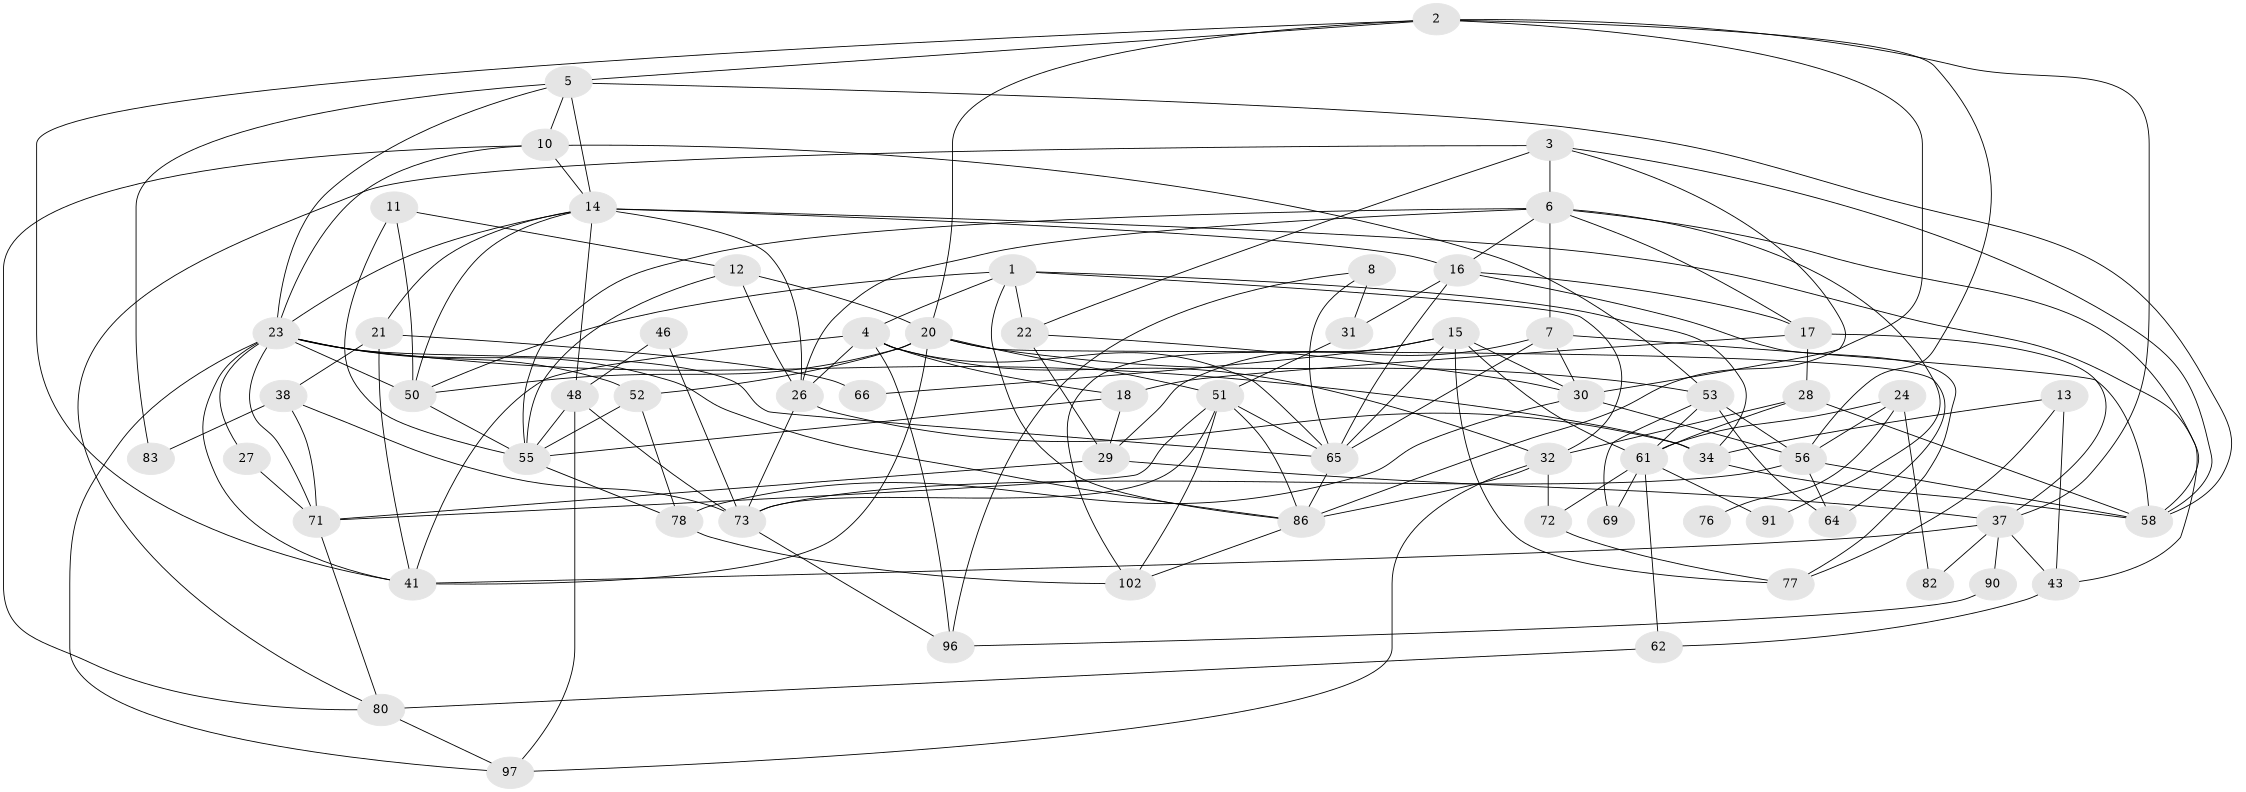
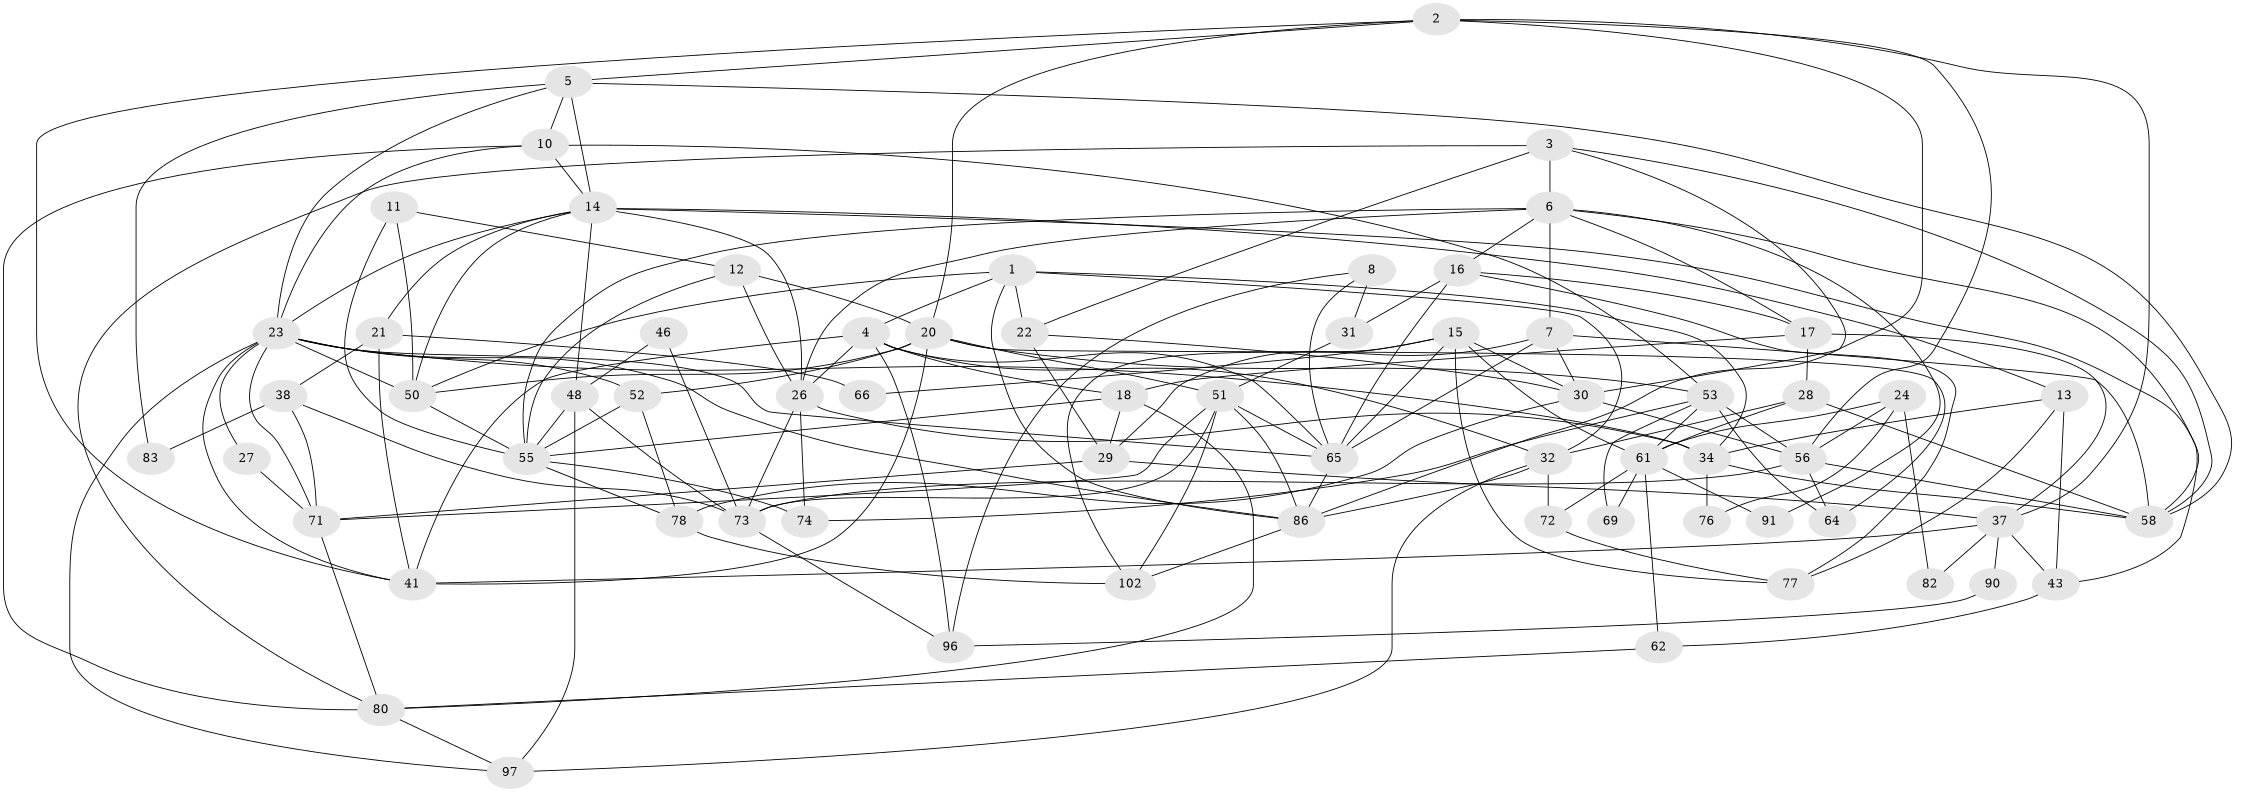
(1110, 230) -> (1340, 240)
none -> (1707, 484)
none -> (805, 522)
none -> (954, 670)
